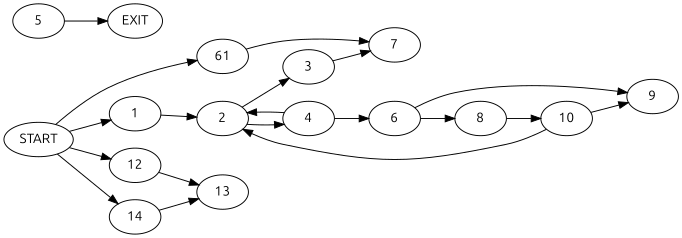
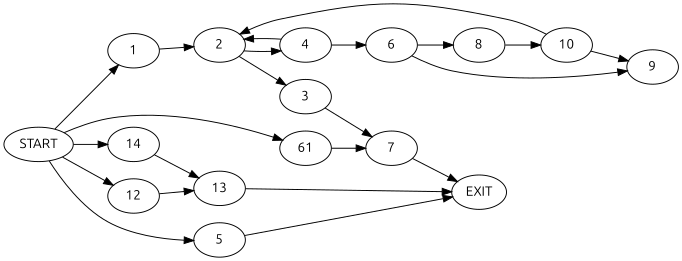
none -> (431, 168)
none -> (344, 190)
none -> (105, 220)
